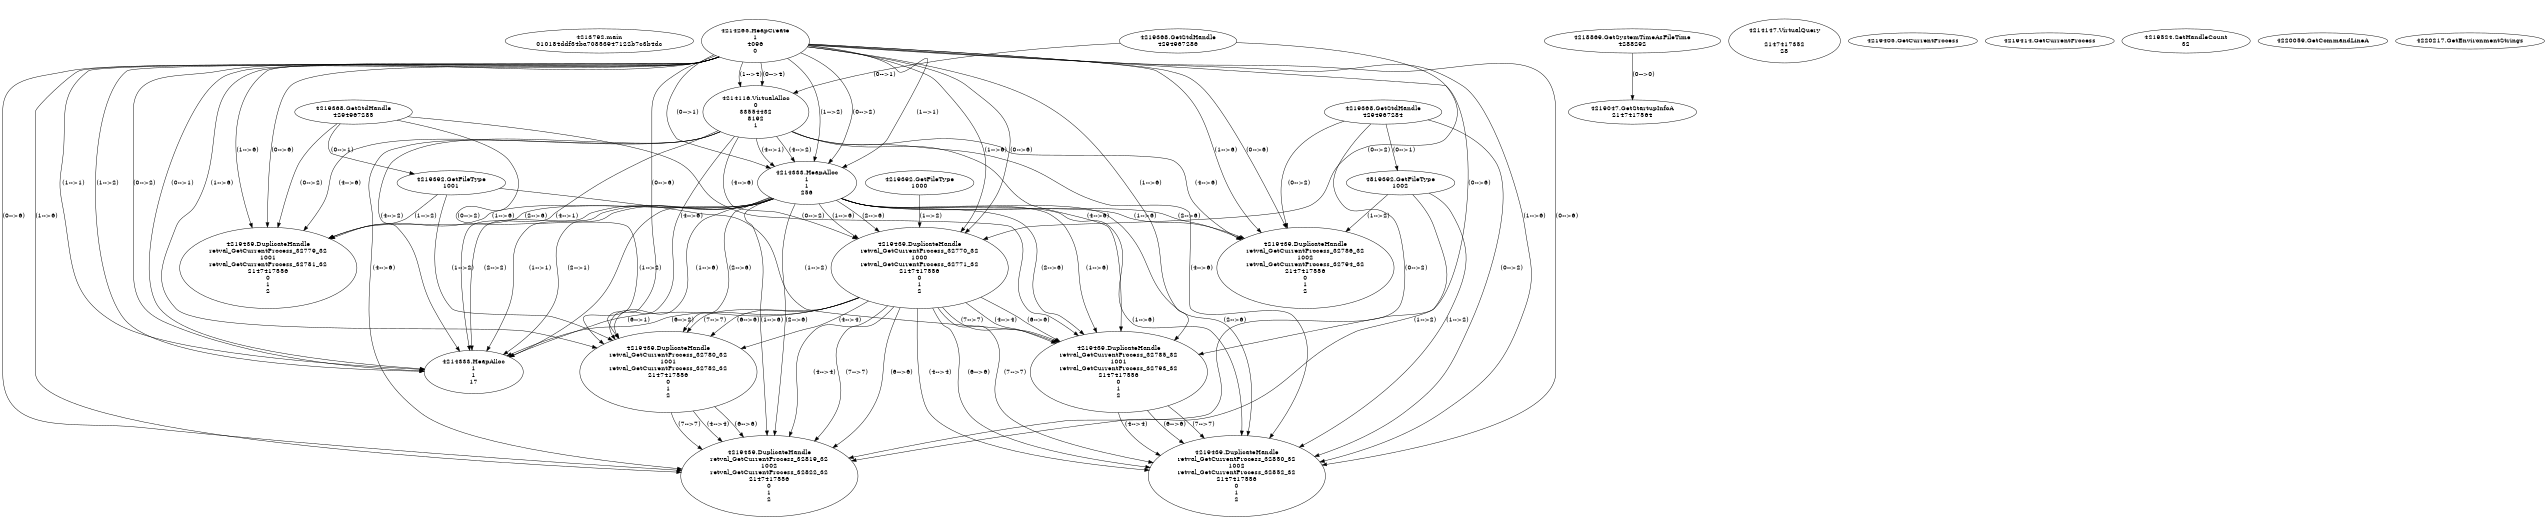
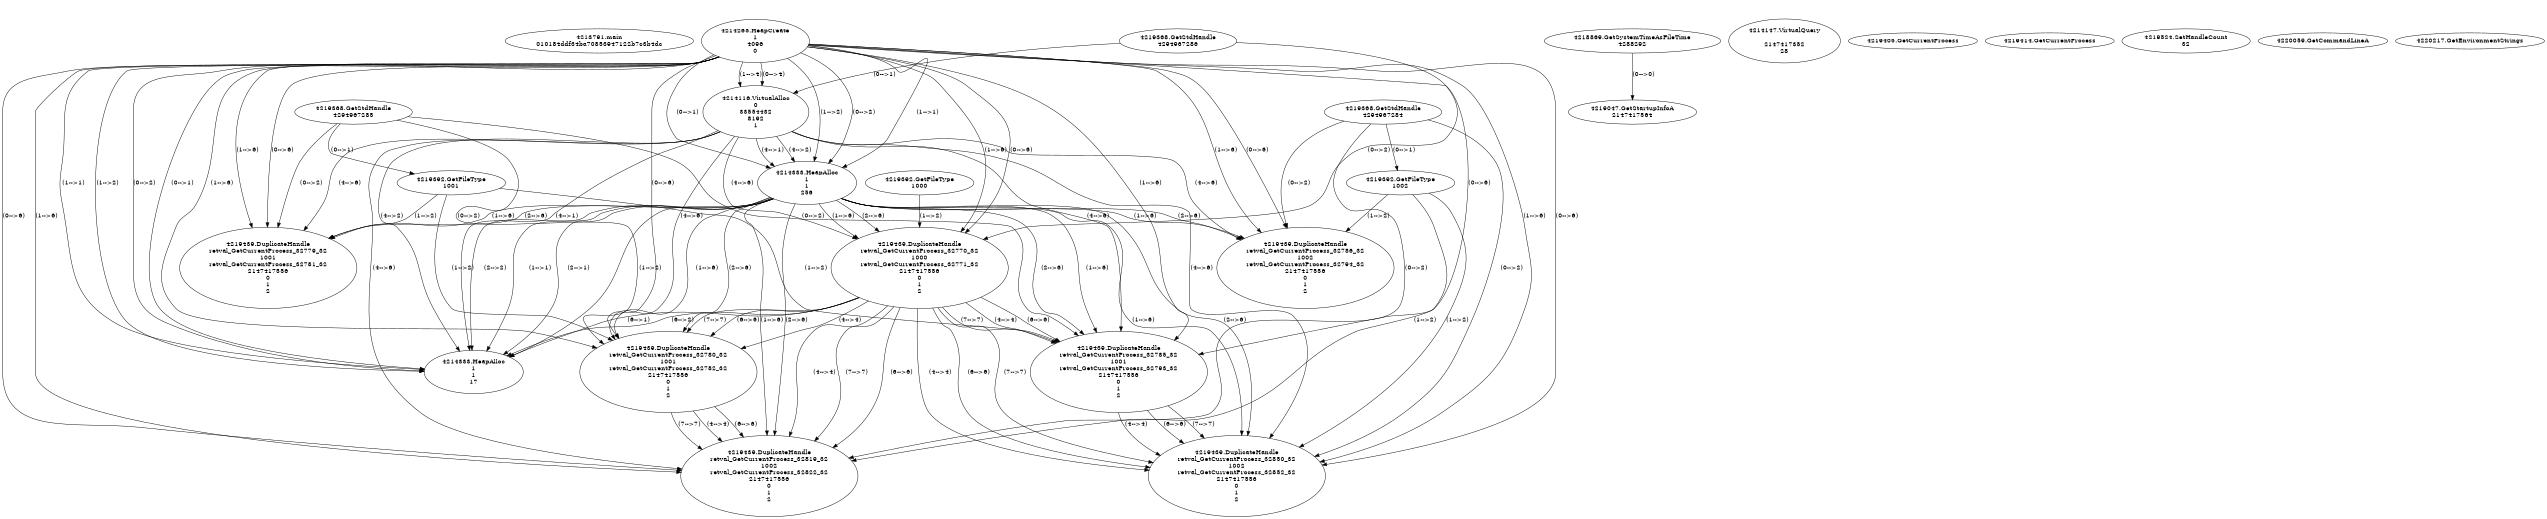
(599, 41) -> (599, 41)
(1401, 183) -> (1401, 183)
